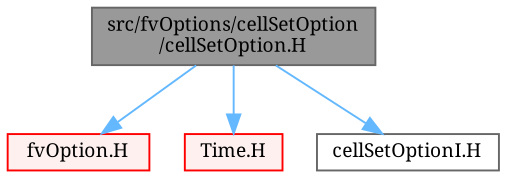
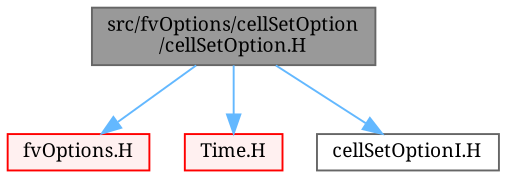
(79, 152) -> (79, 152)
